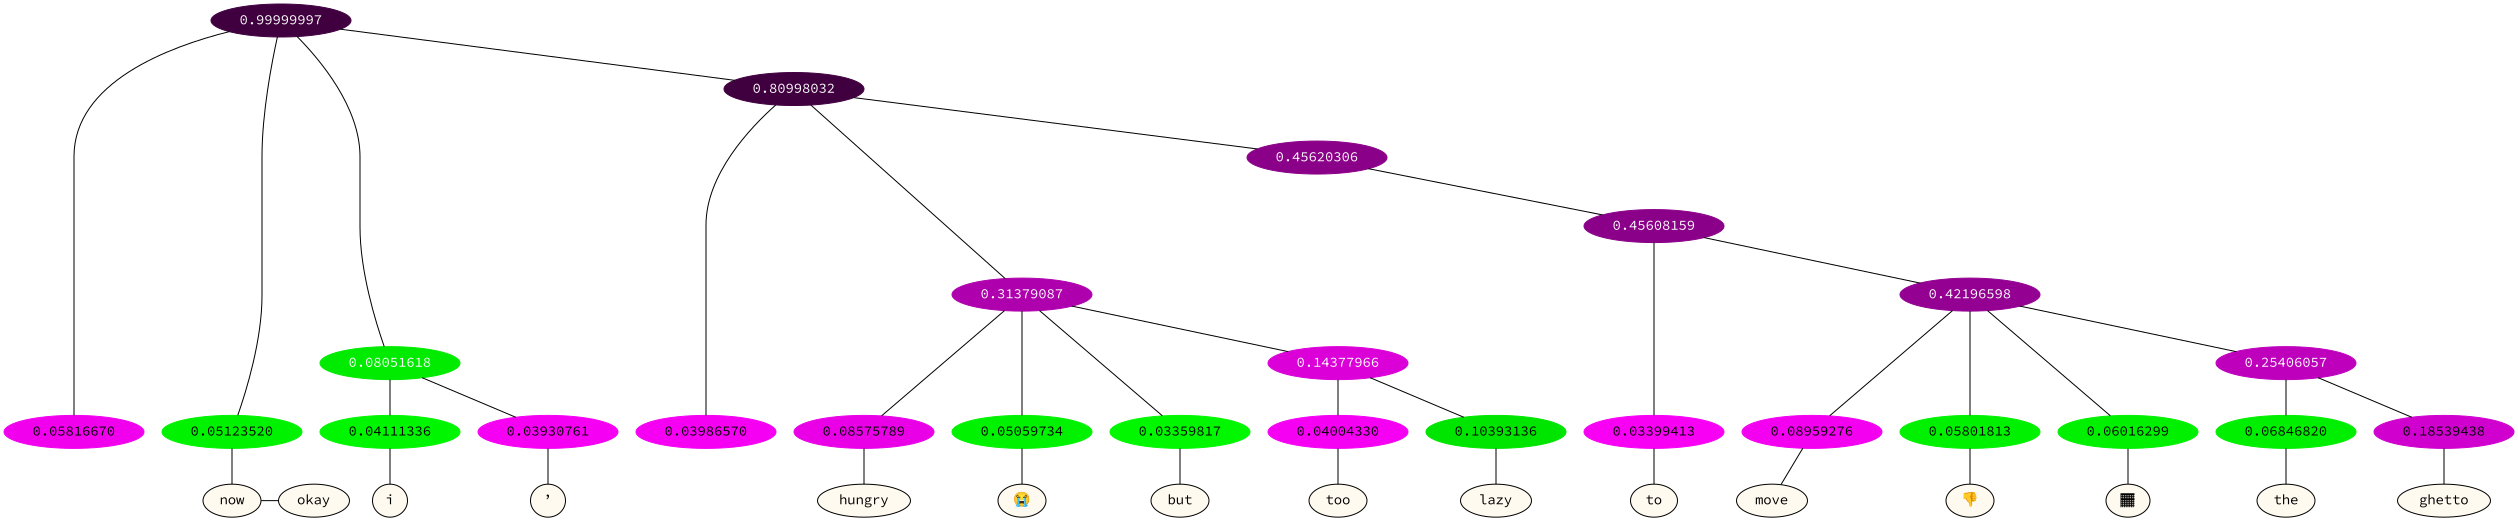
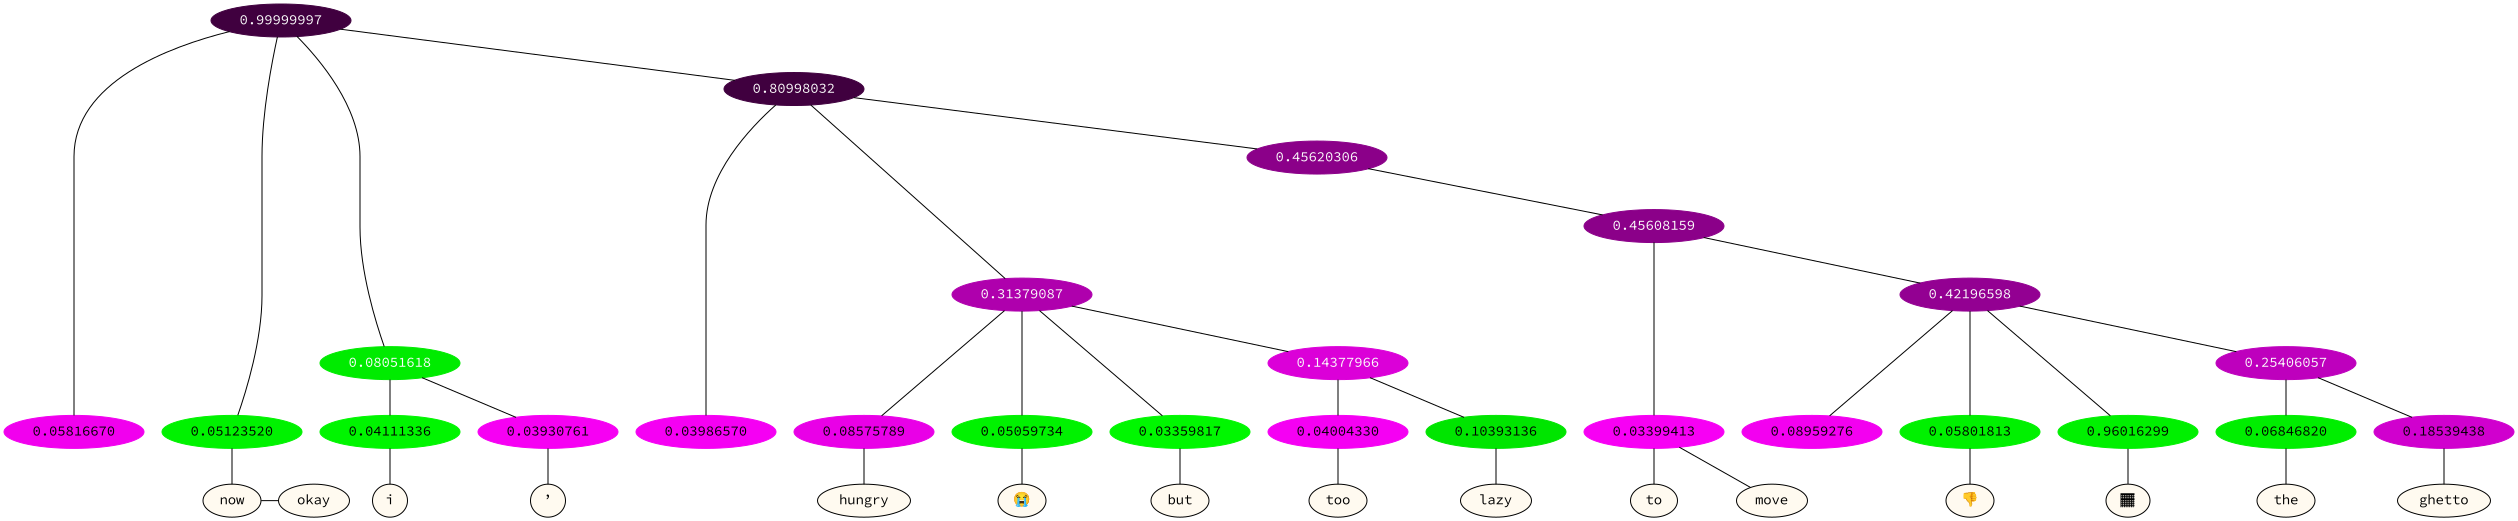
(2128, 432) -> (2128, 432)
(1792, 466) -> (1715, 467)
